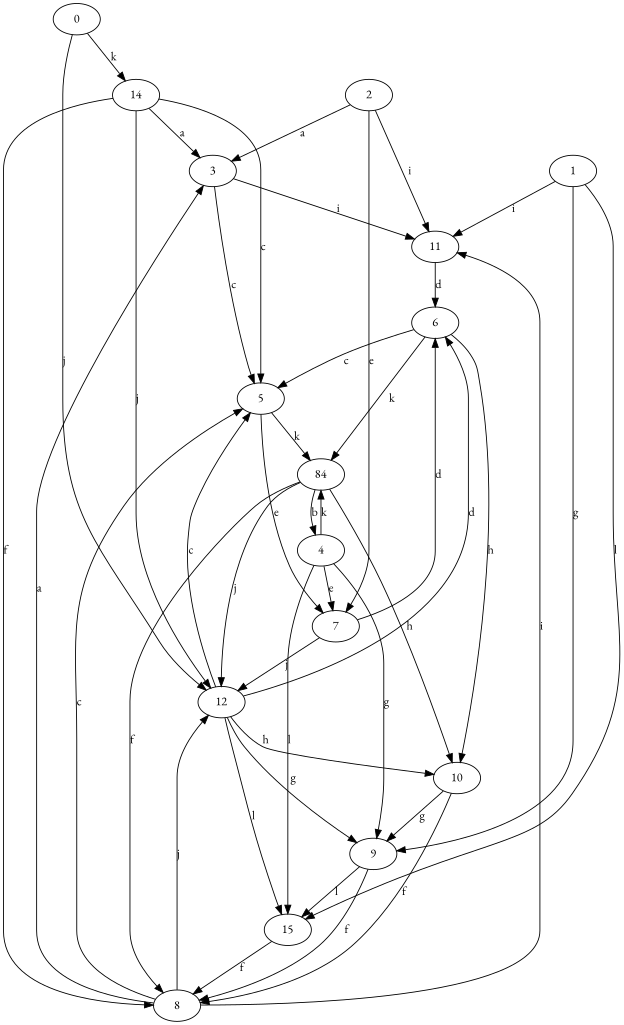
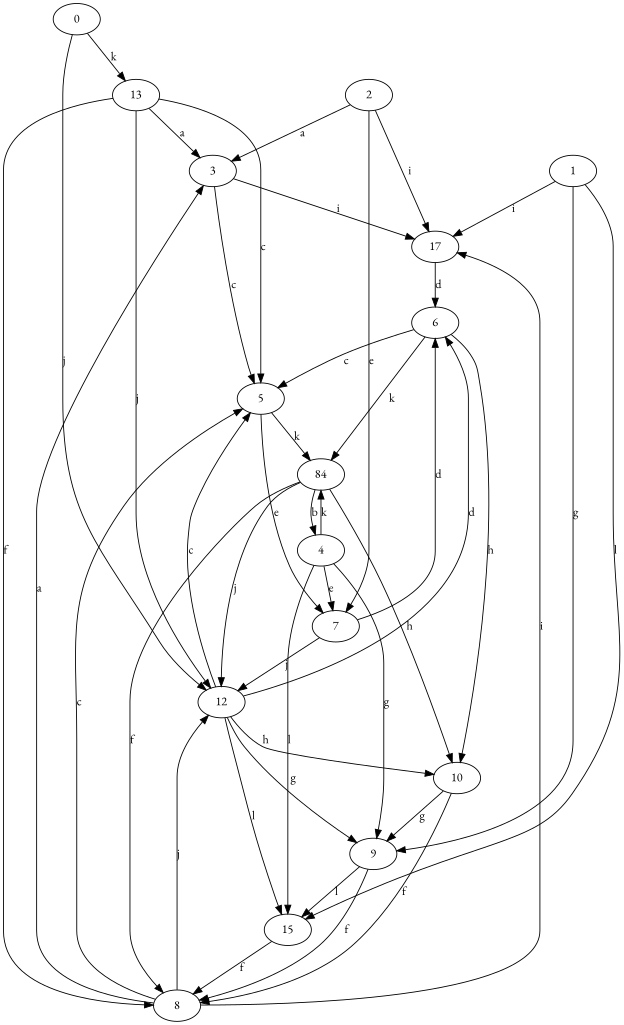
(136, 95) -> (136, 95)
(435, 247) -> (435, 247)
